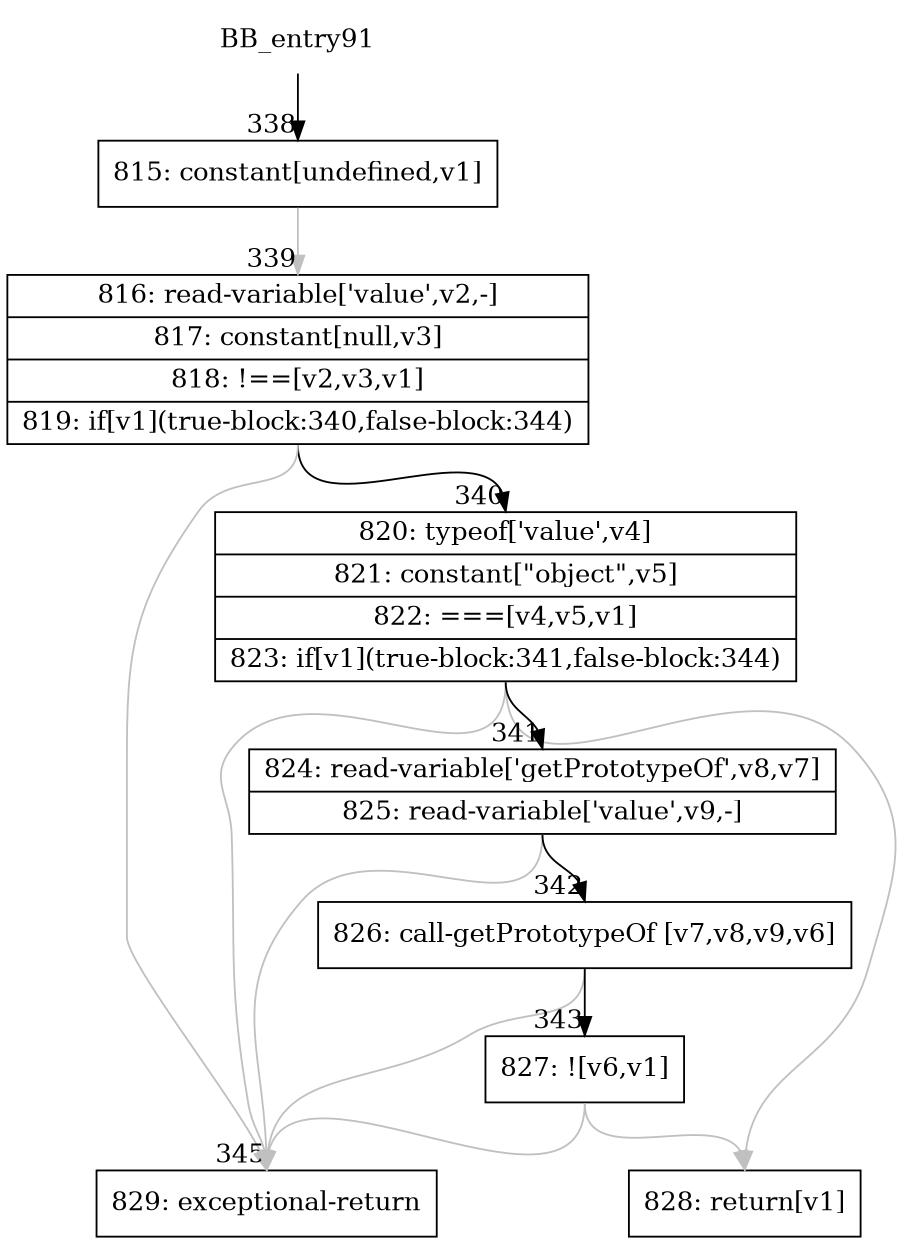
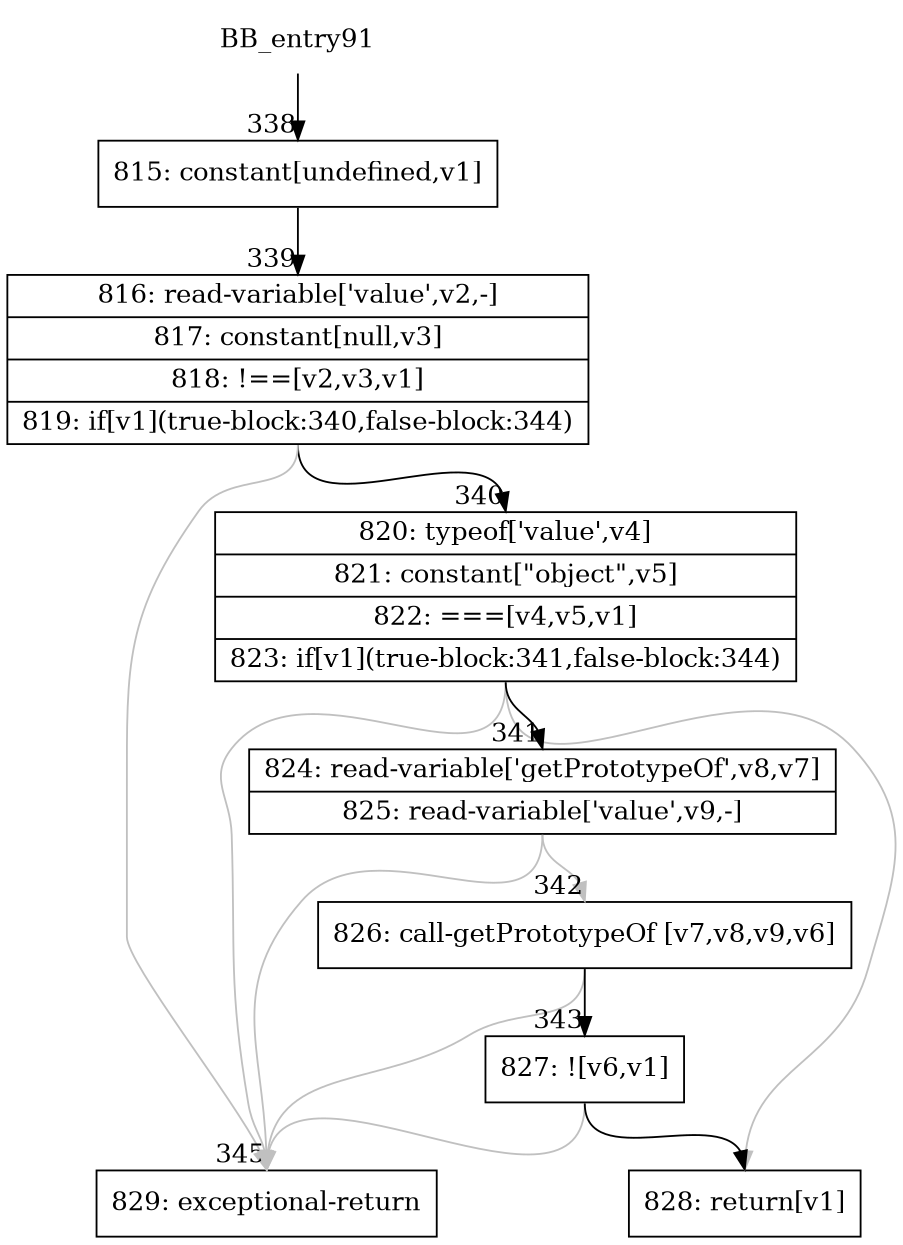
(298, 232) -> (298, 232)
(556, 862) -> (556, 862)
(655, 1137) -> (655, 1137)
